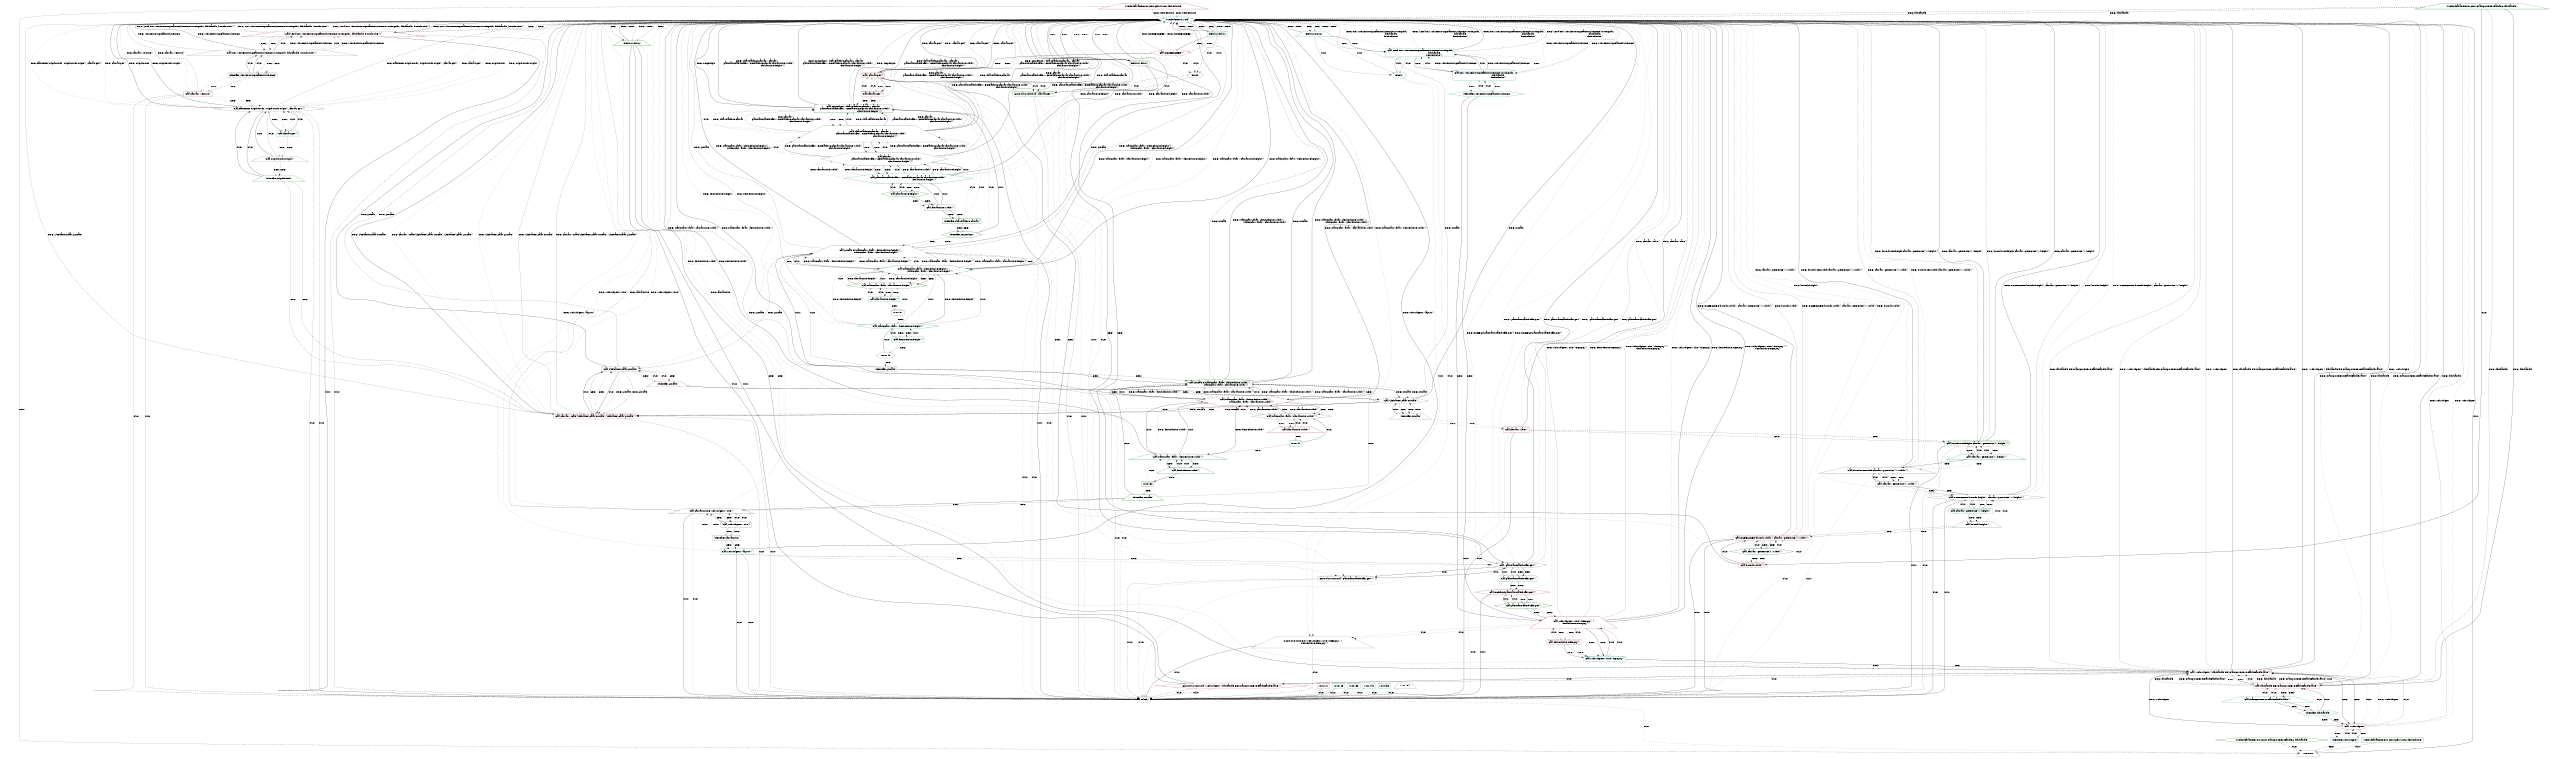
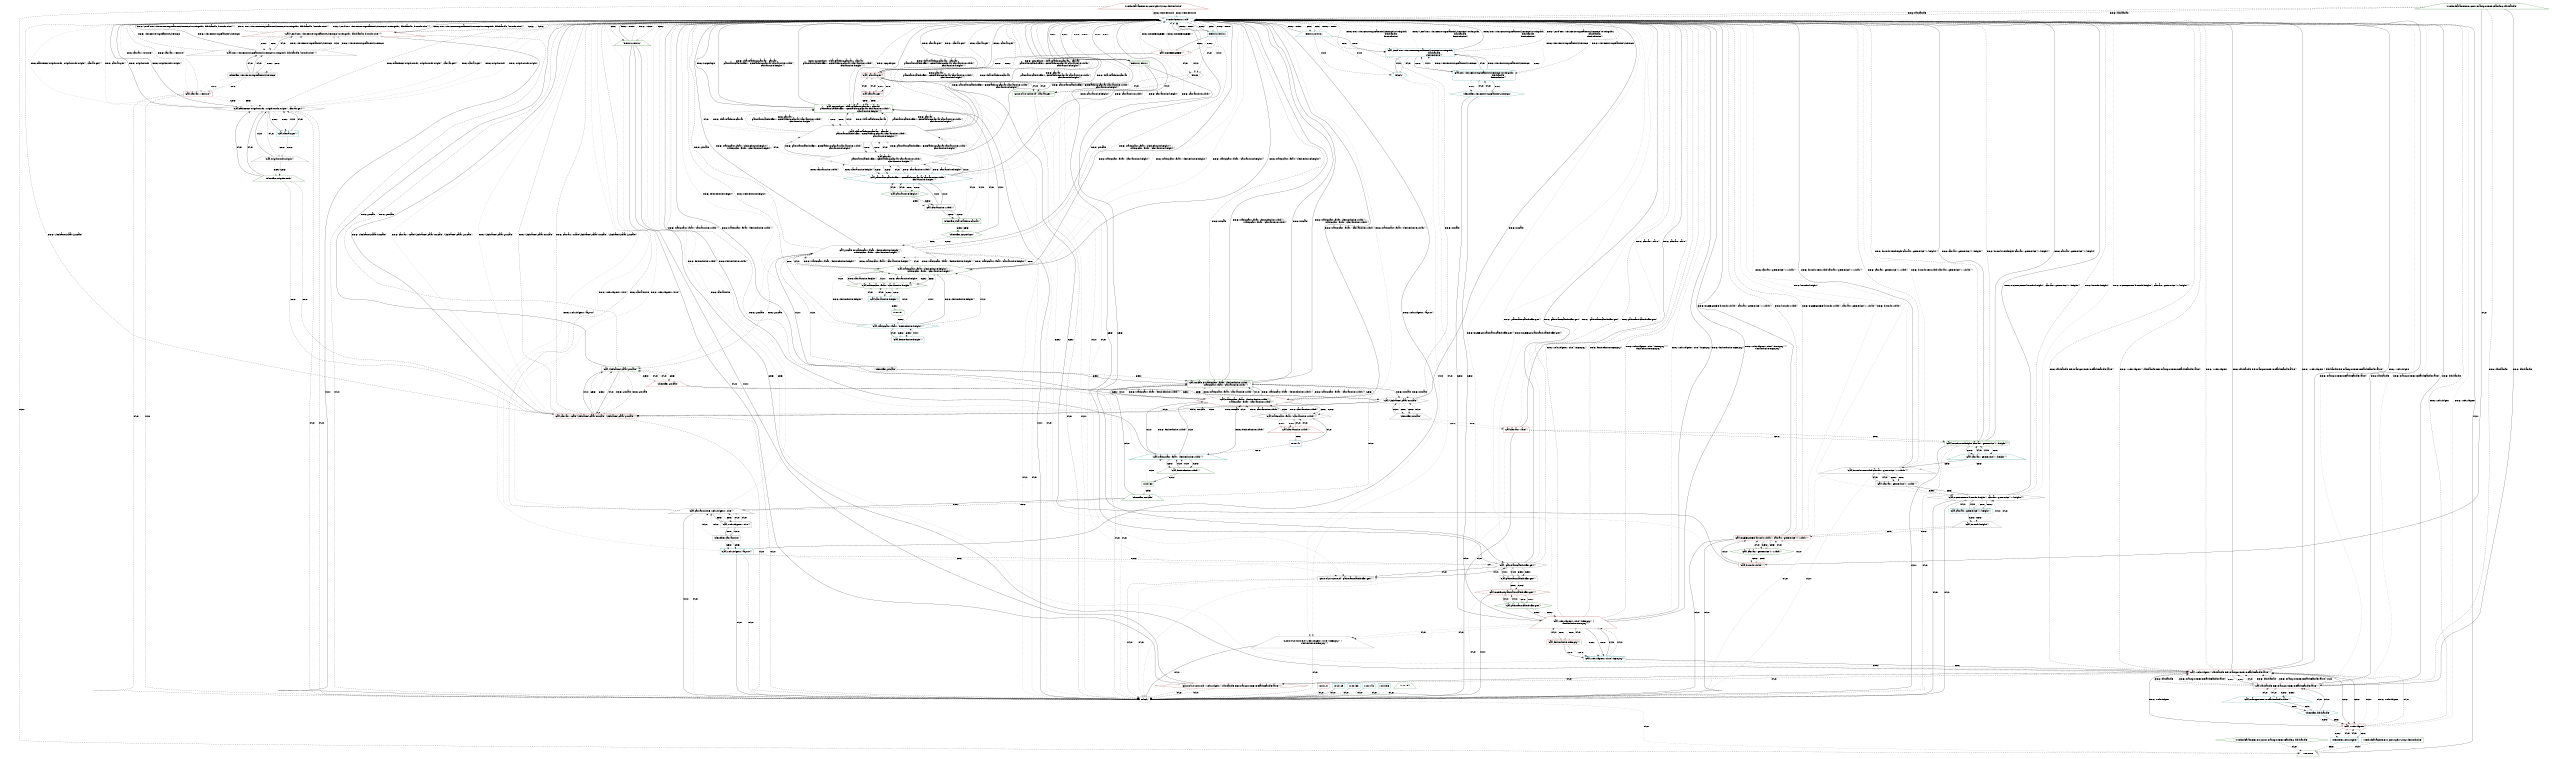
(885, 356) -> none
